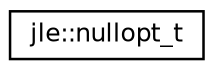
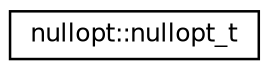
(107, 35) -> (134, 35)
